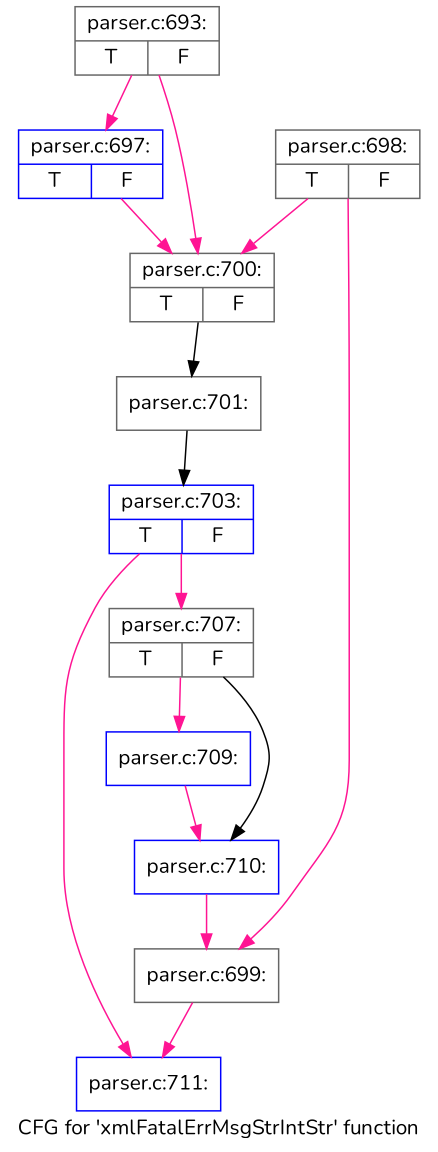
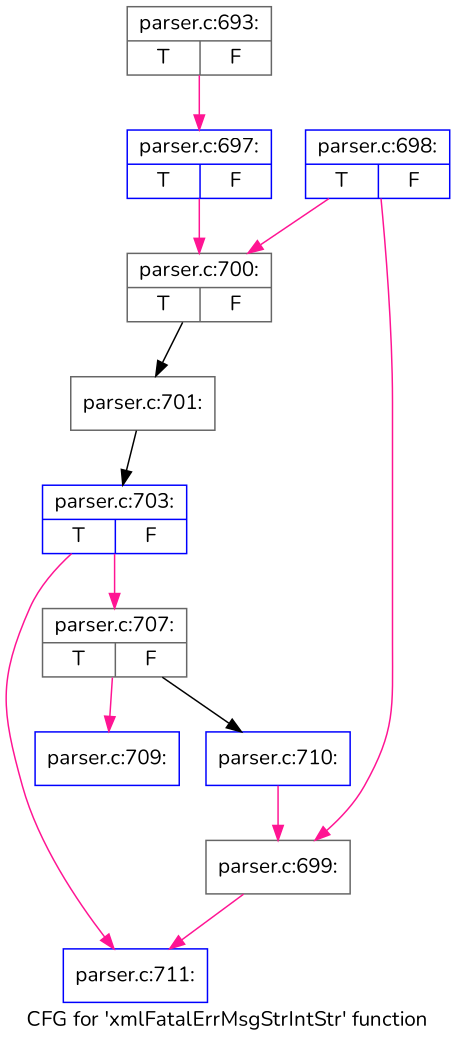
(181, 156) -> none
(348, 164) -> (378, 164)
(191, 806) -> none
